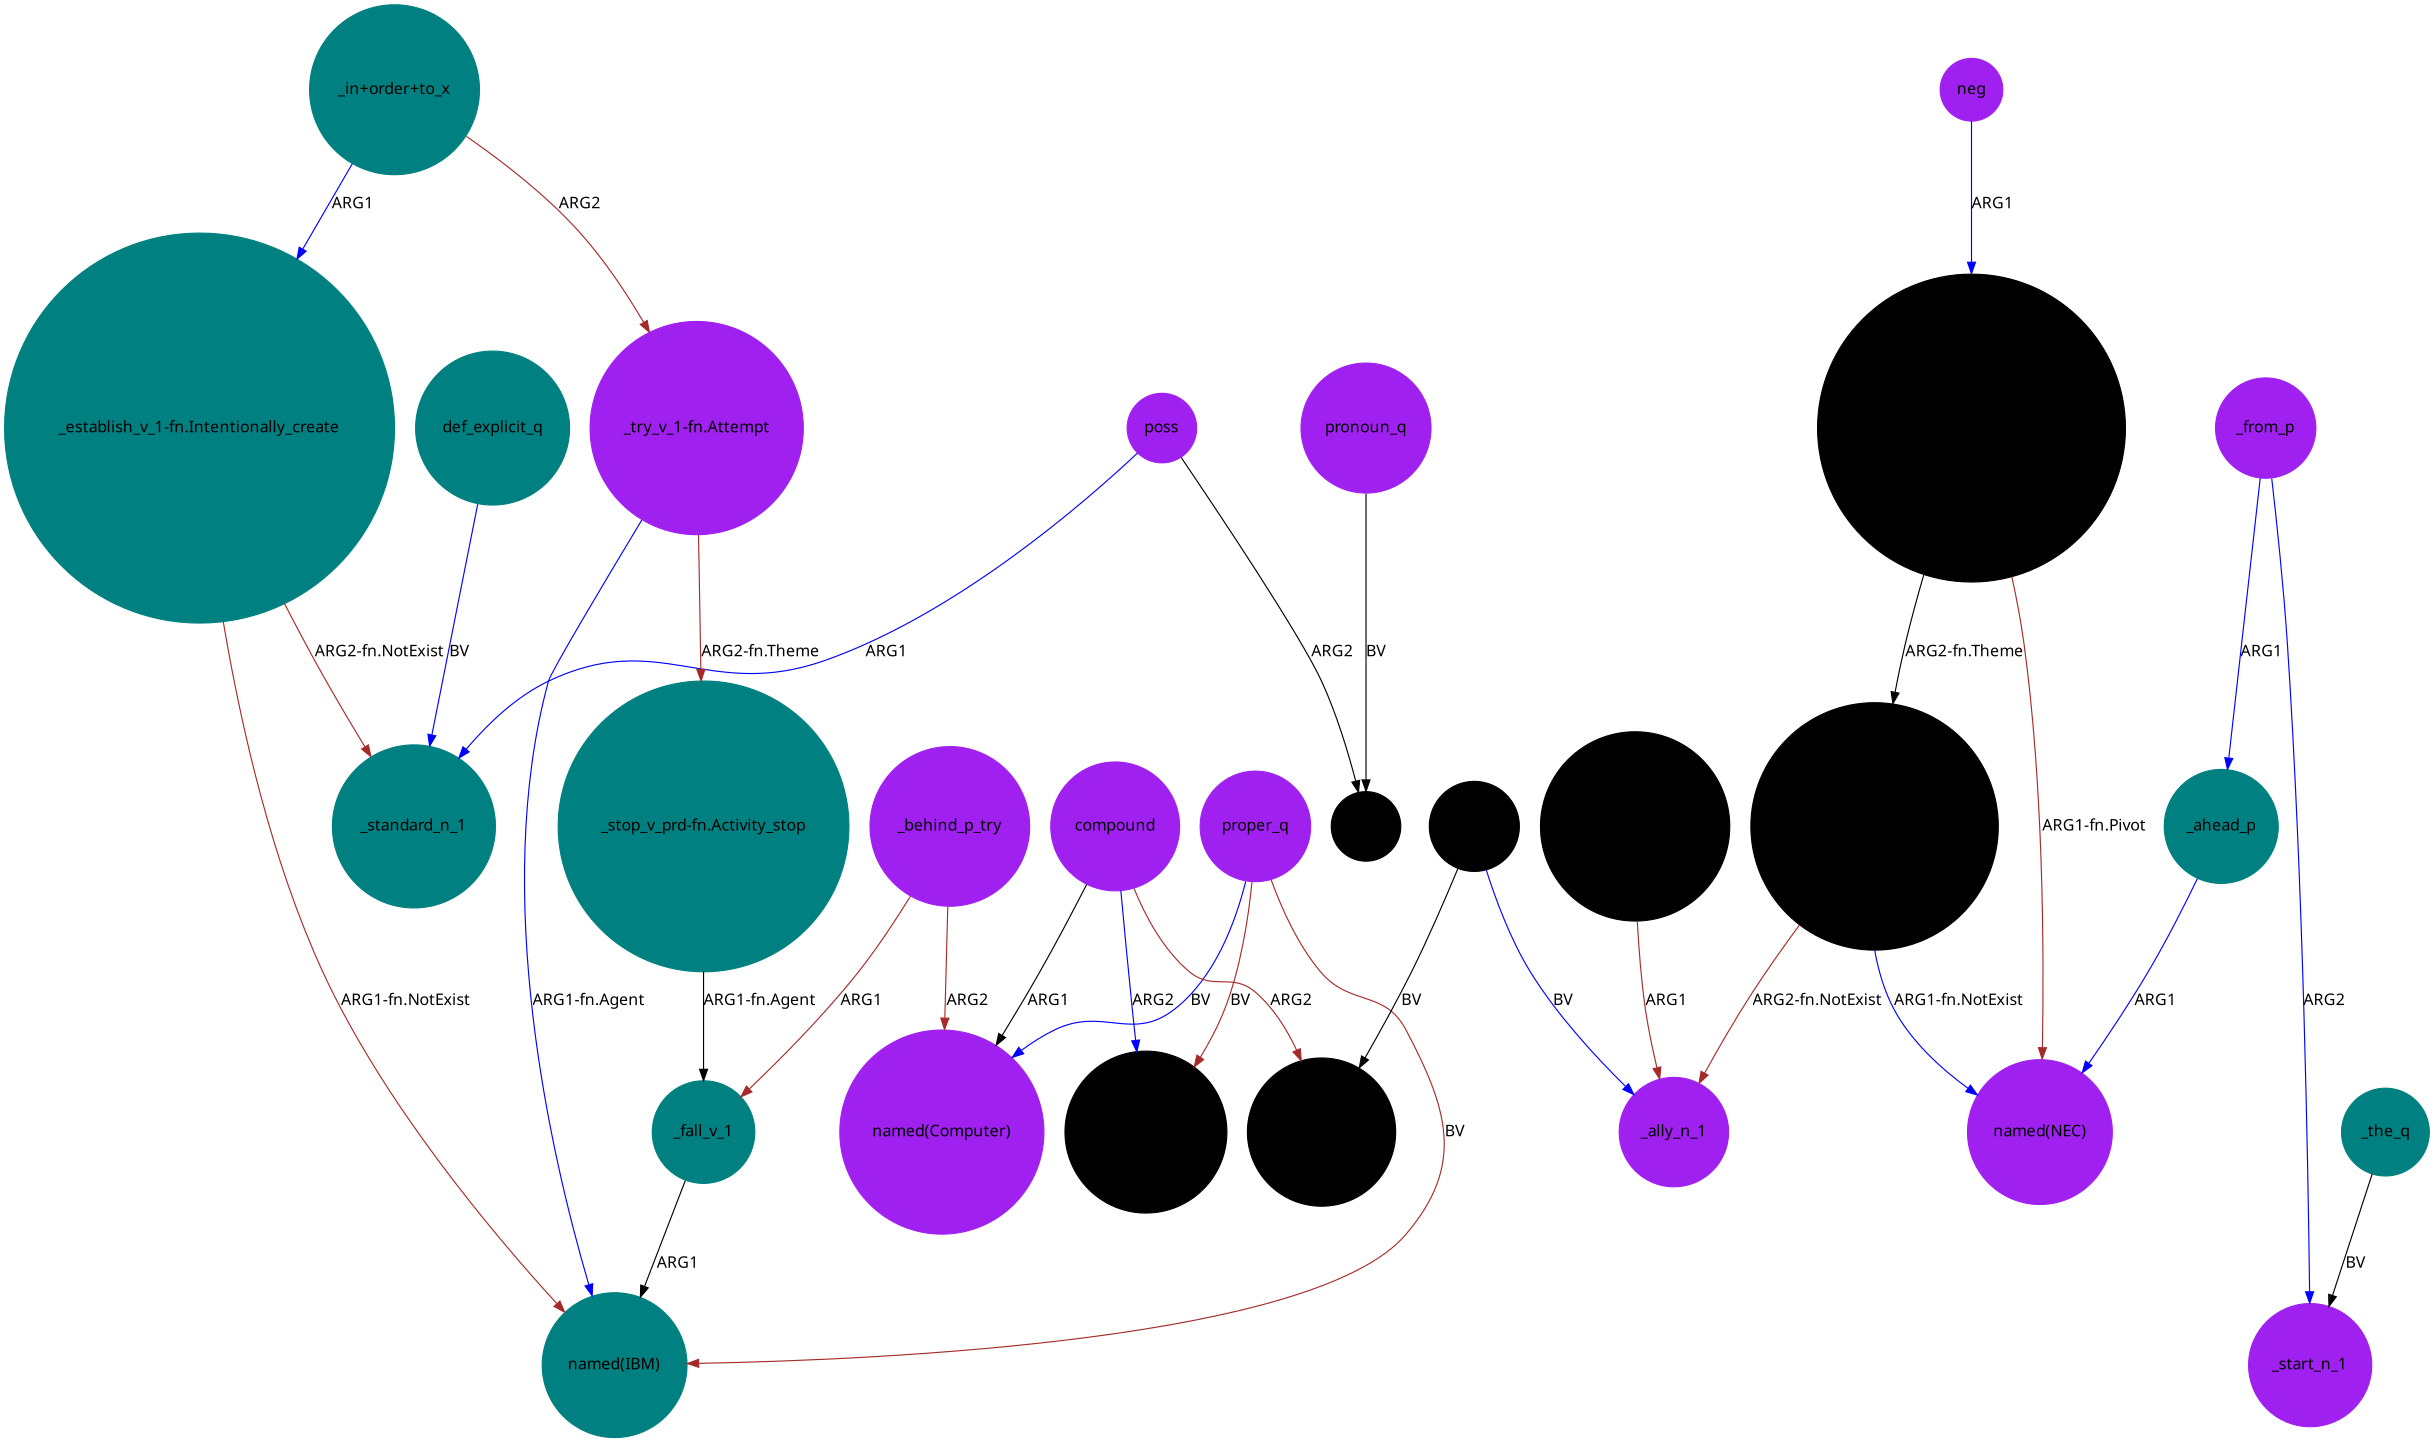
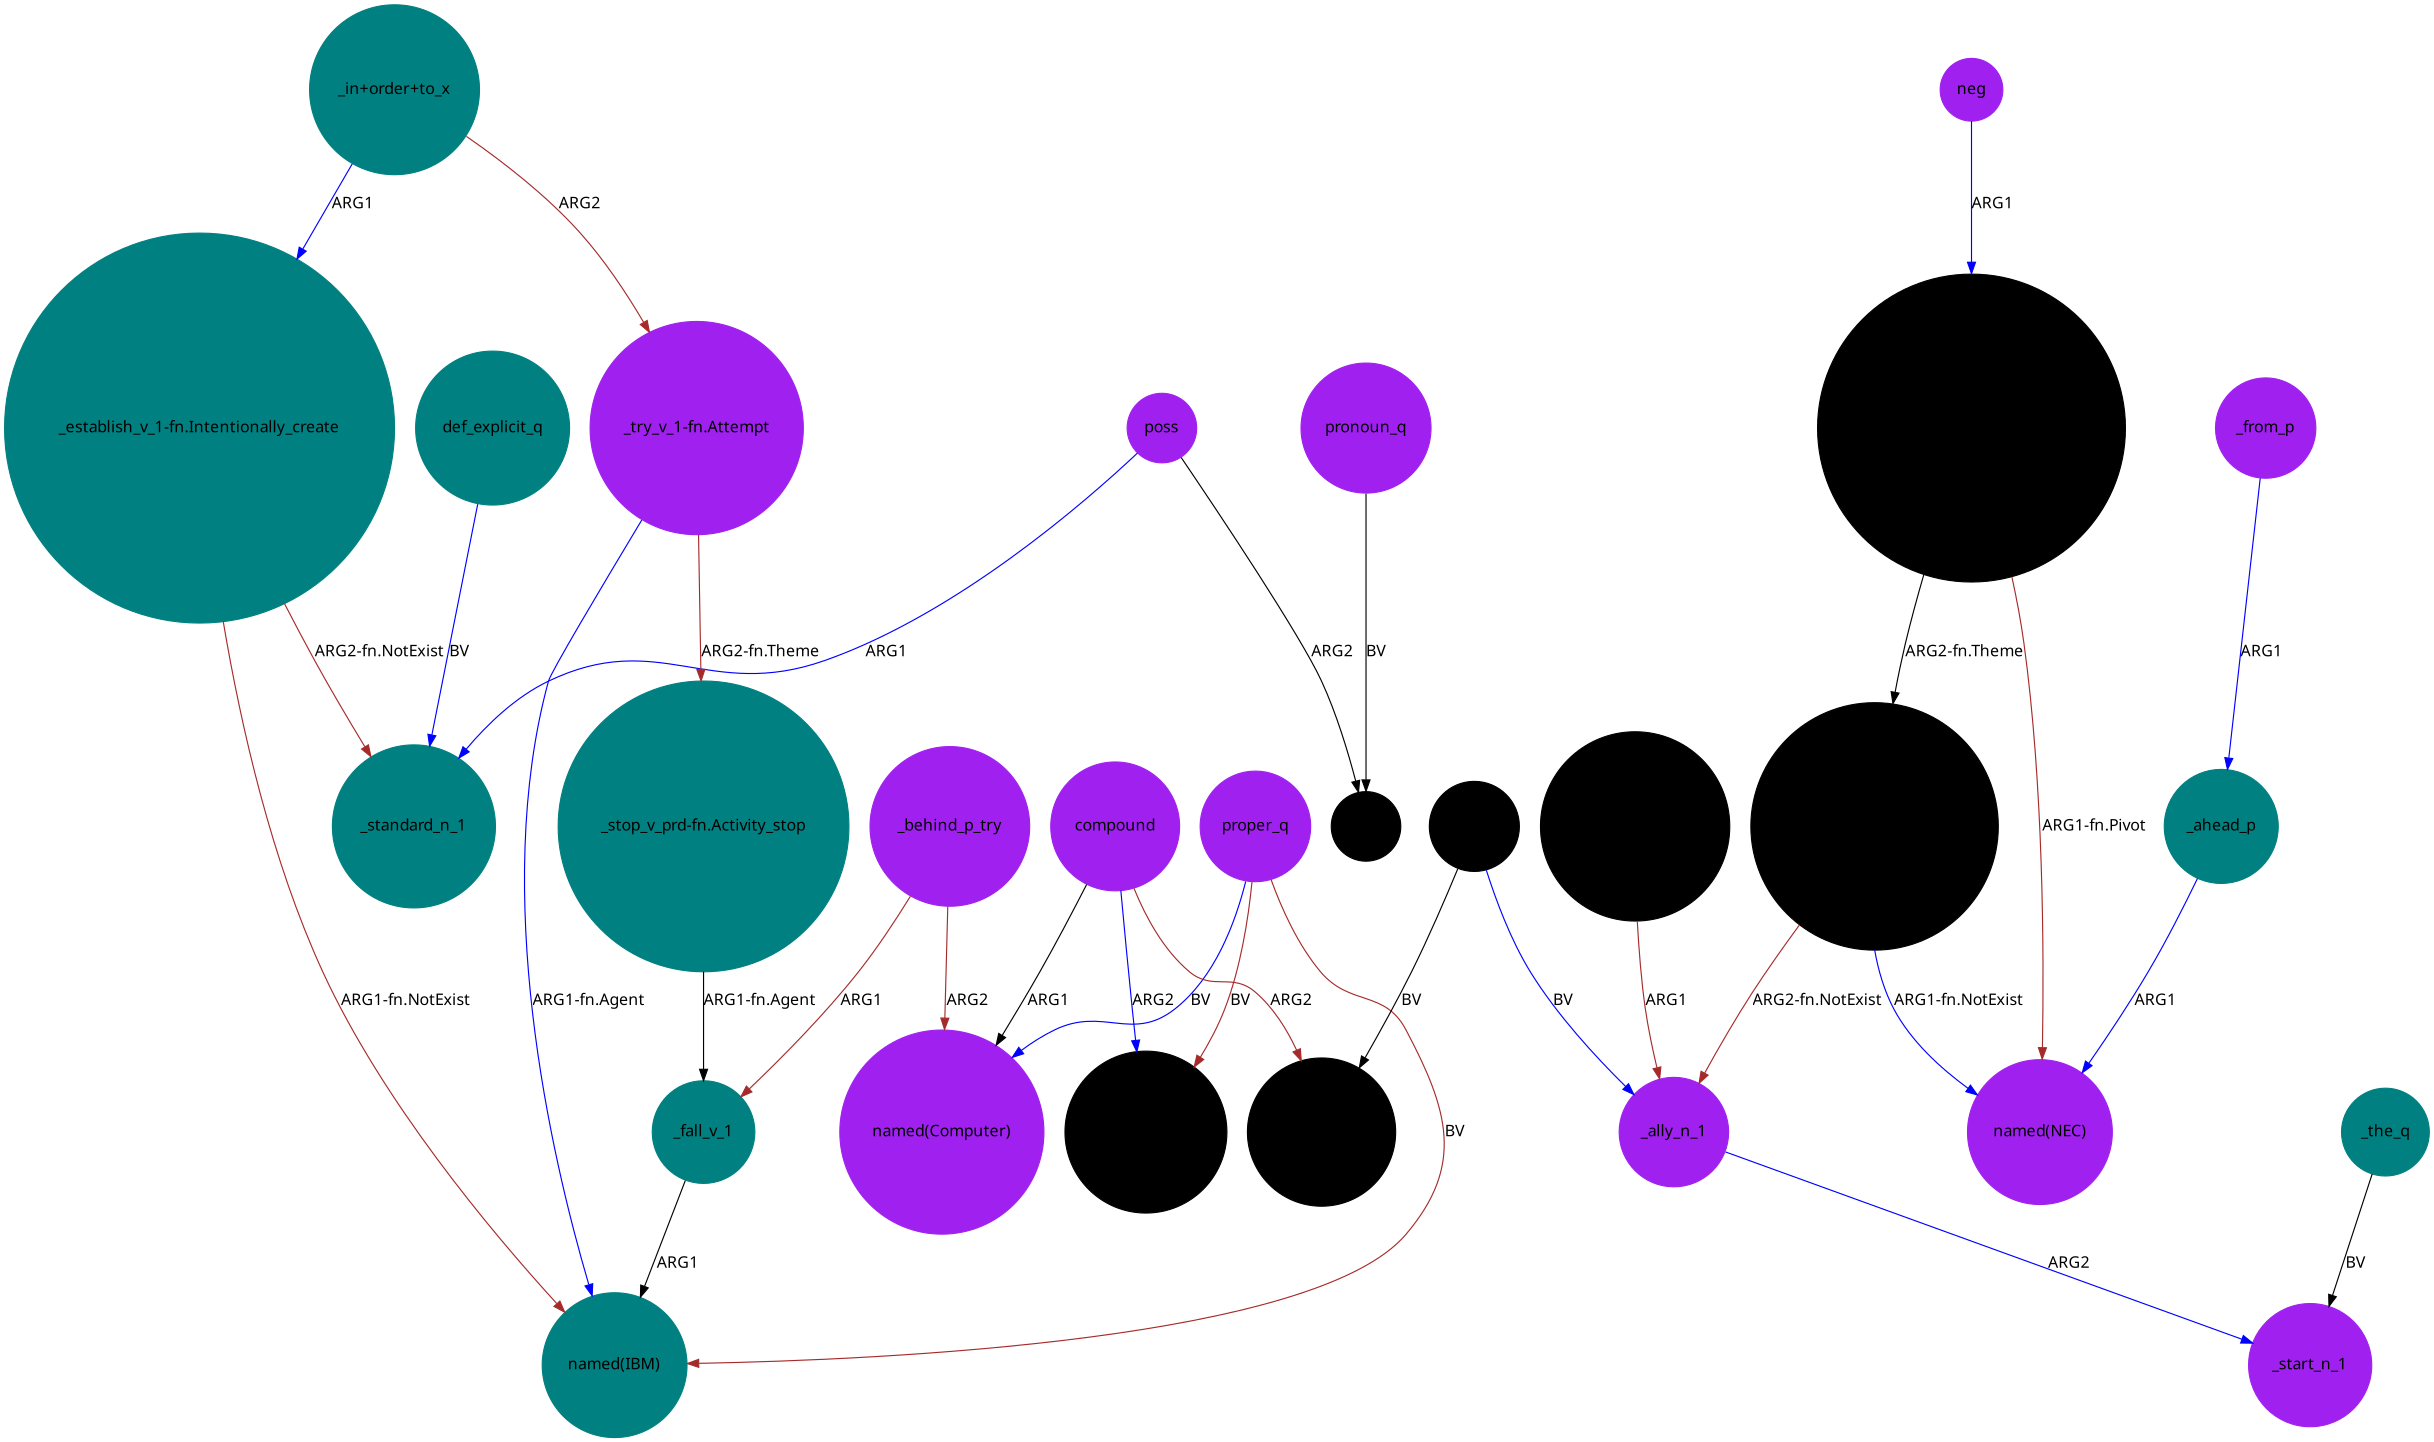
(2300, 885) -> (1984, 1246)
